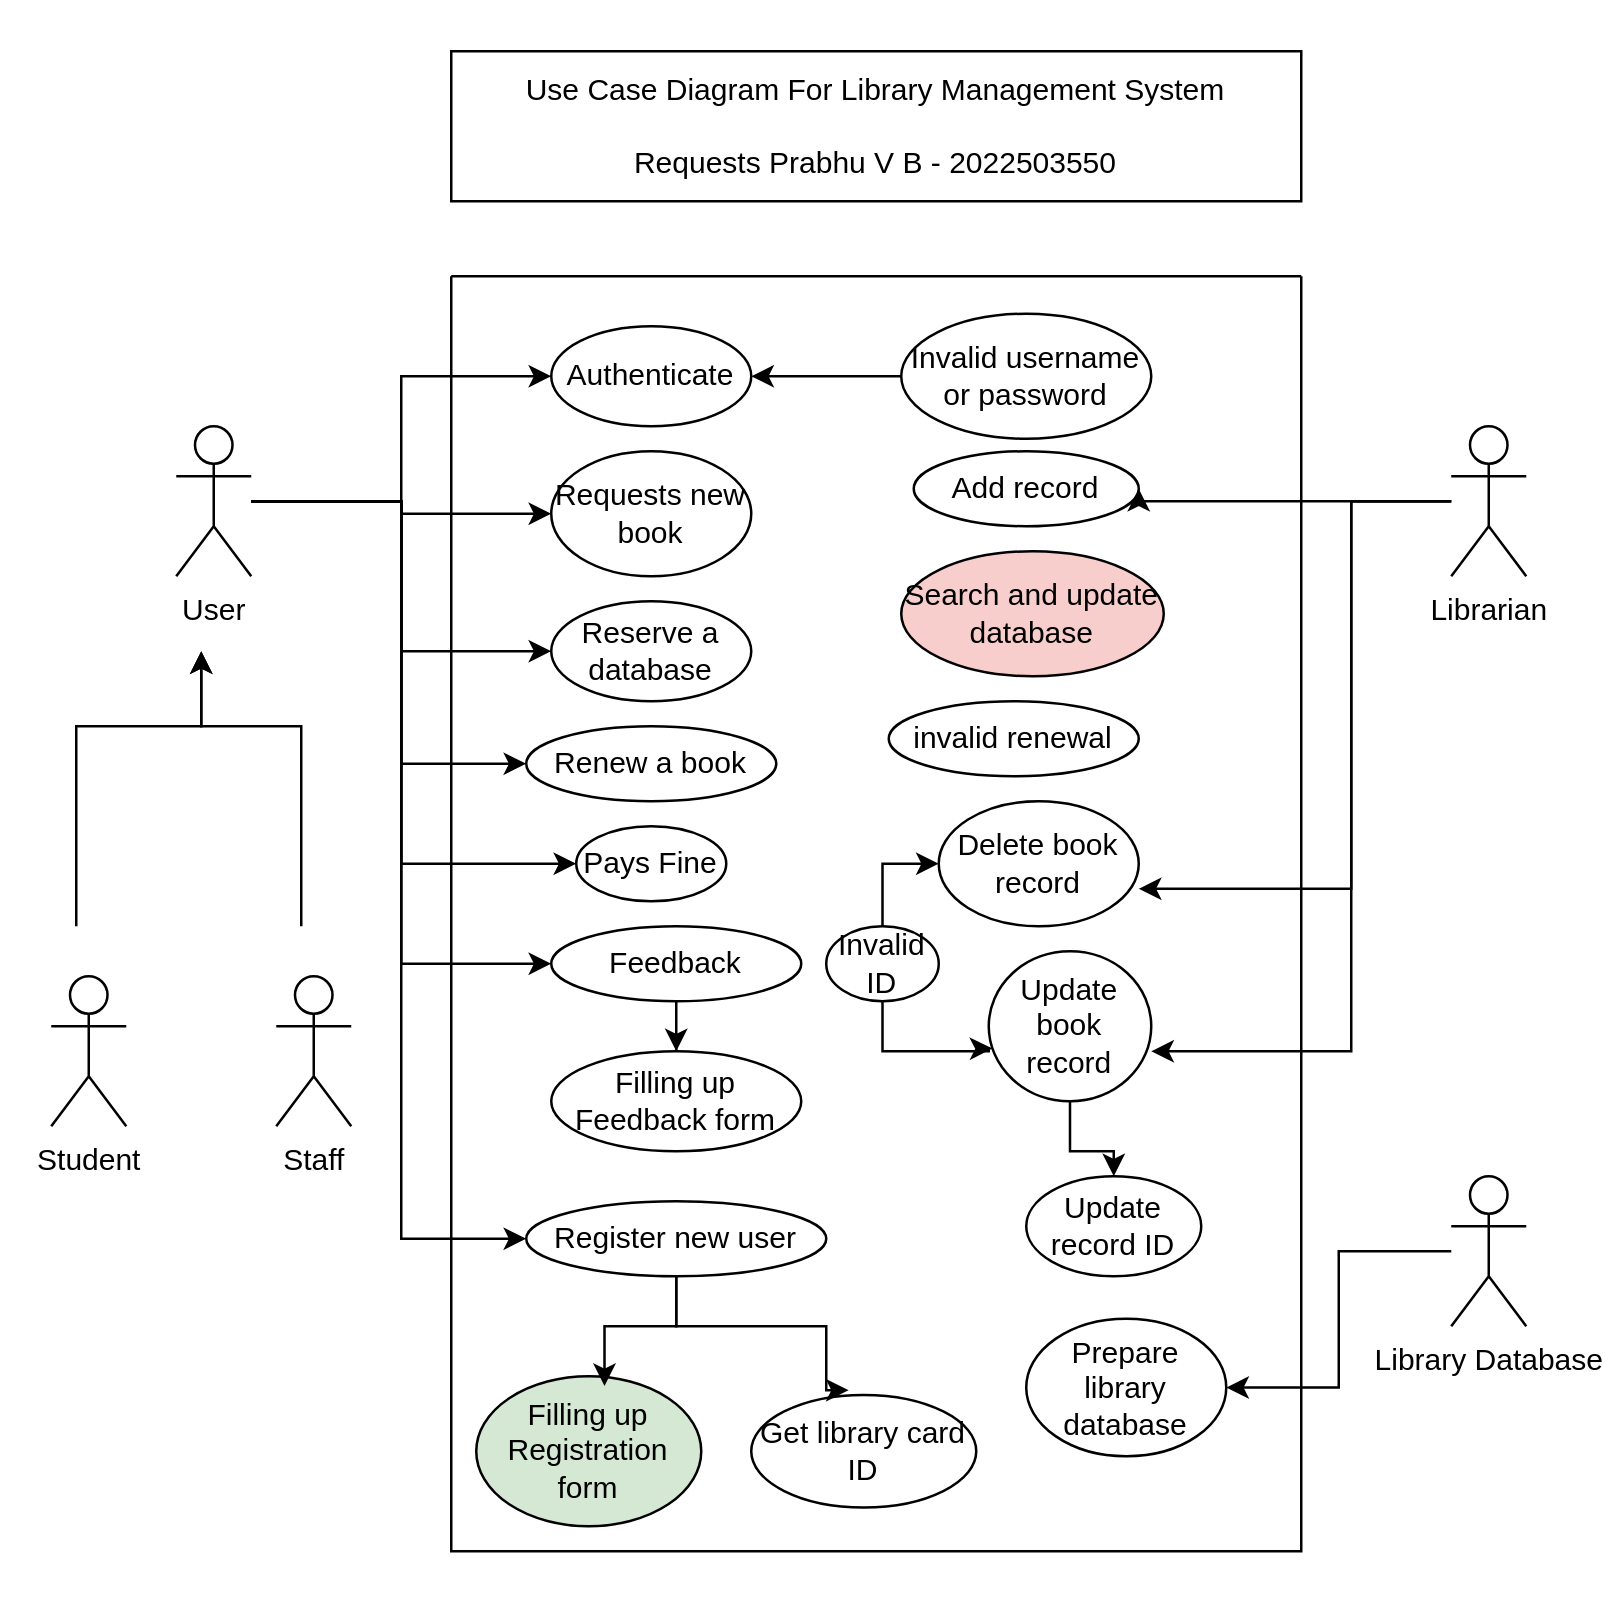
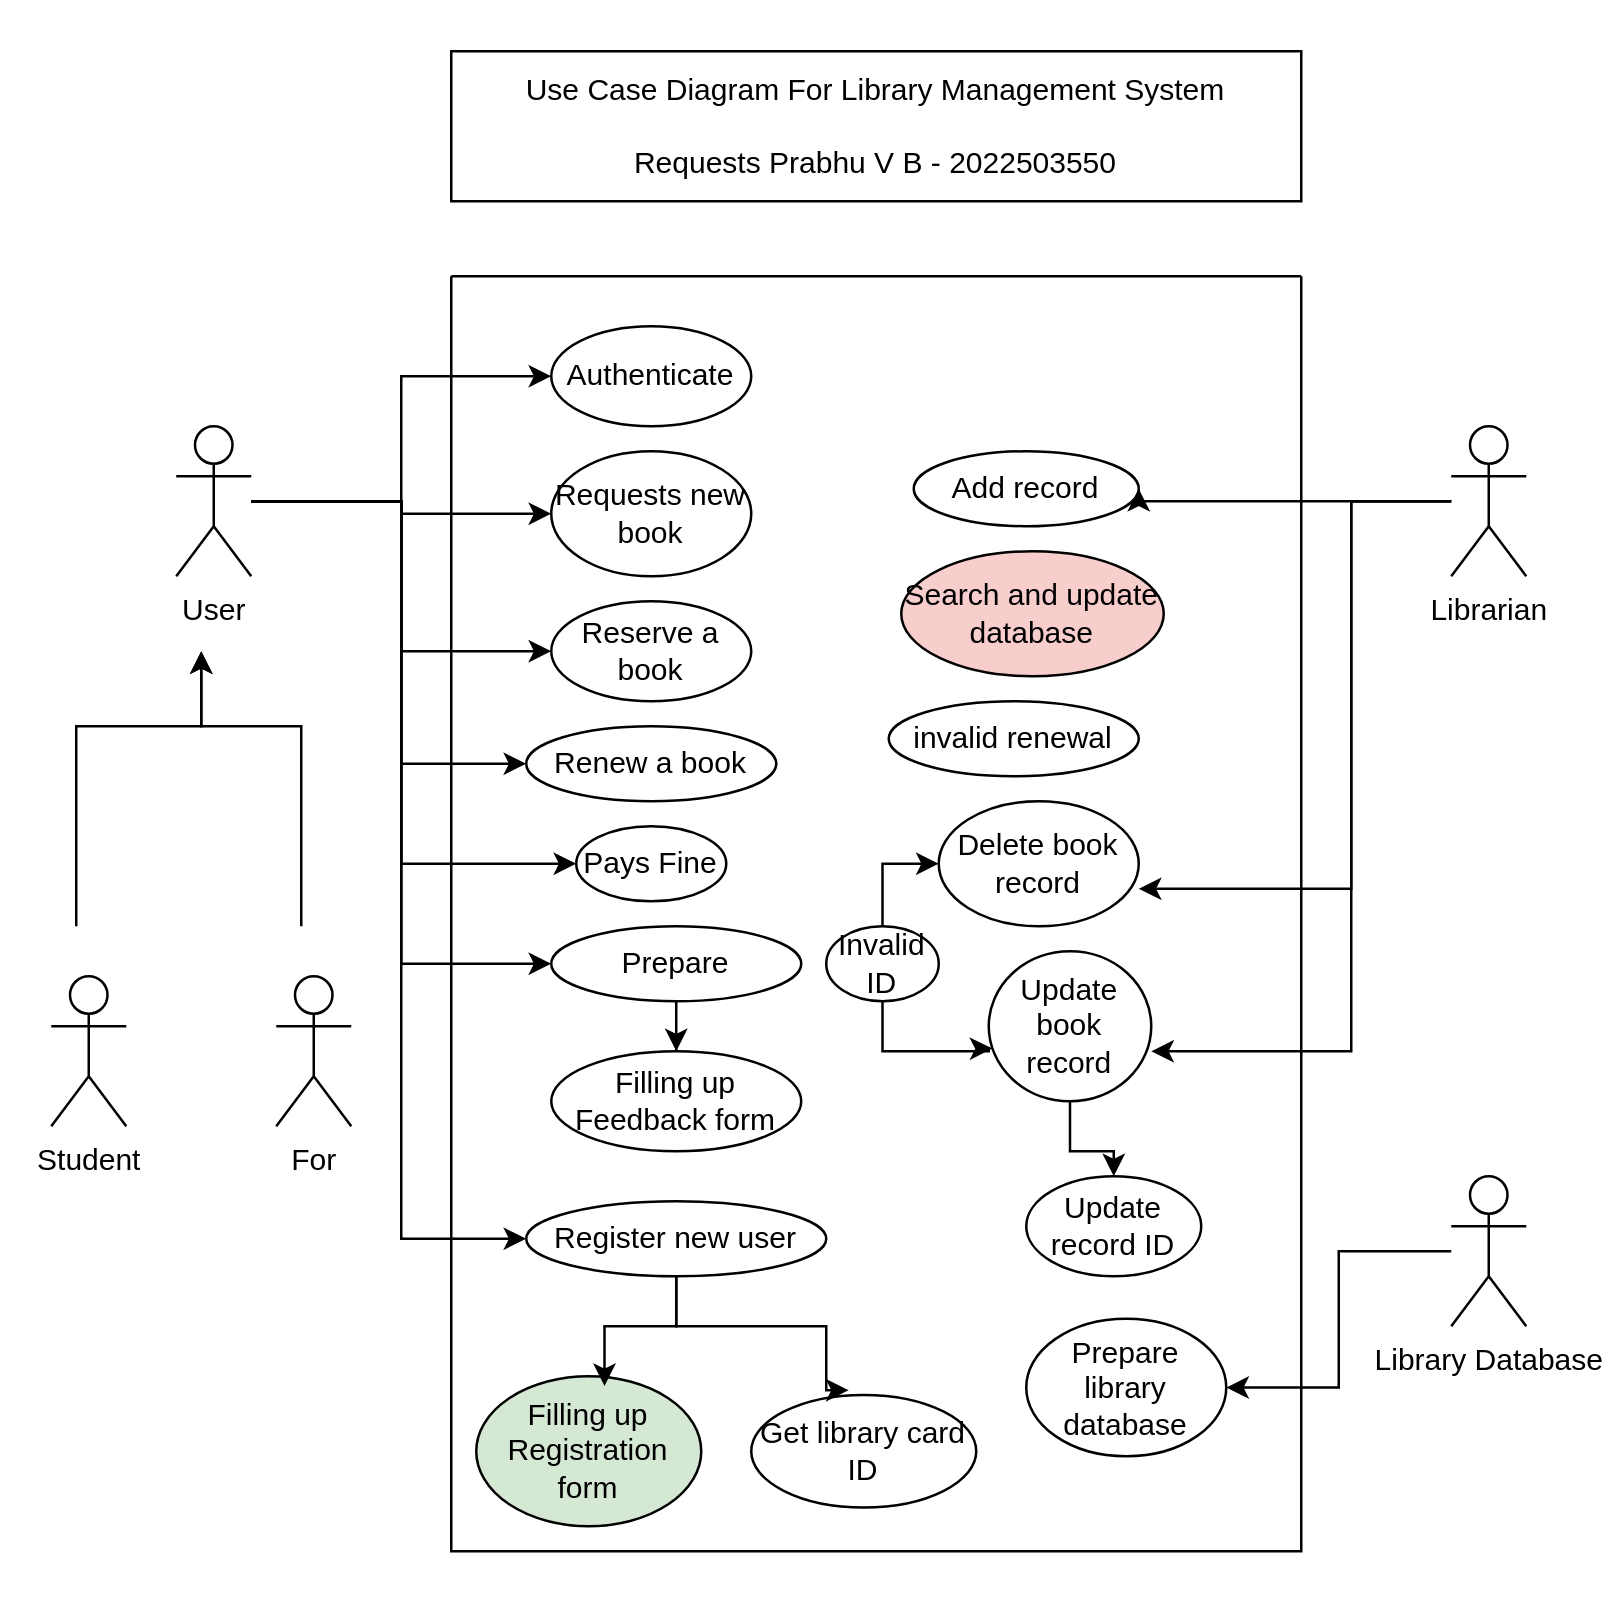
(834, 376) -> none
(1026, 376) -> none
(651, 651) -> (651, 651)
(676, 964) -> (676, 964)
(315, 1162) -> (315, 1162)
